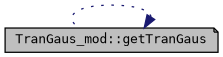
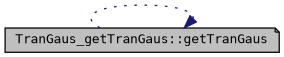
(112, 40) -> (142, 40)
